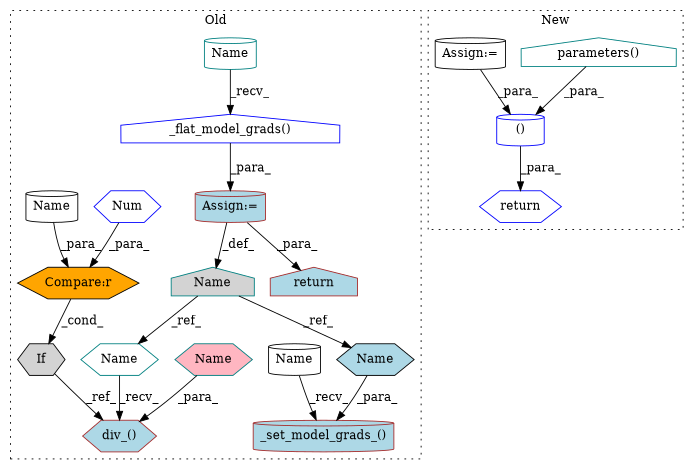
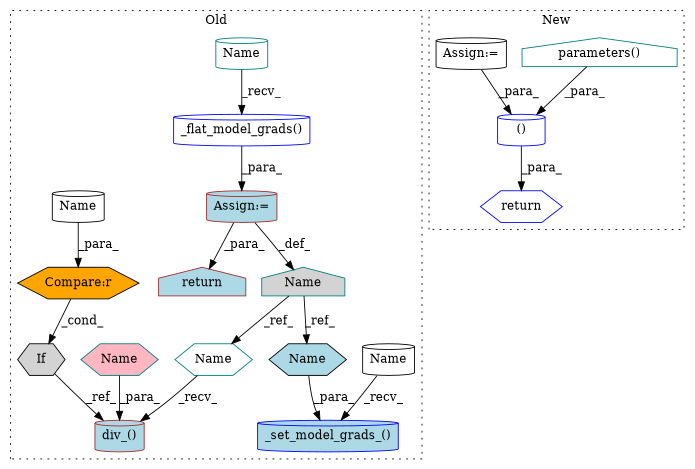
(230, 130) -> (242, 130)
(127, 207) -> none
(120, 436) -> (120, 436)
(324, 436) -> (328, 436)
